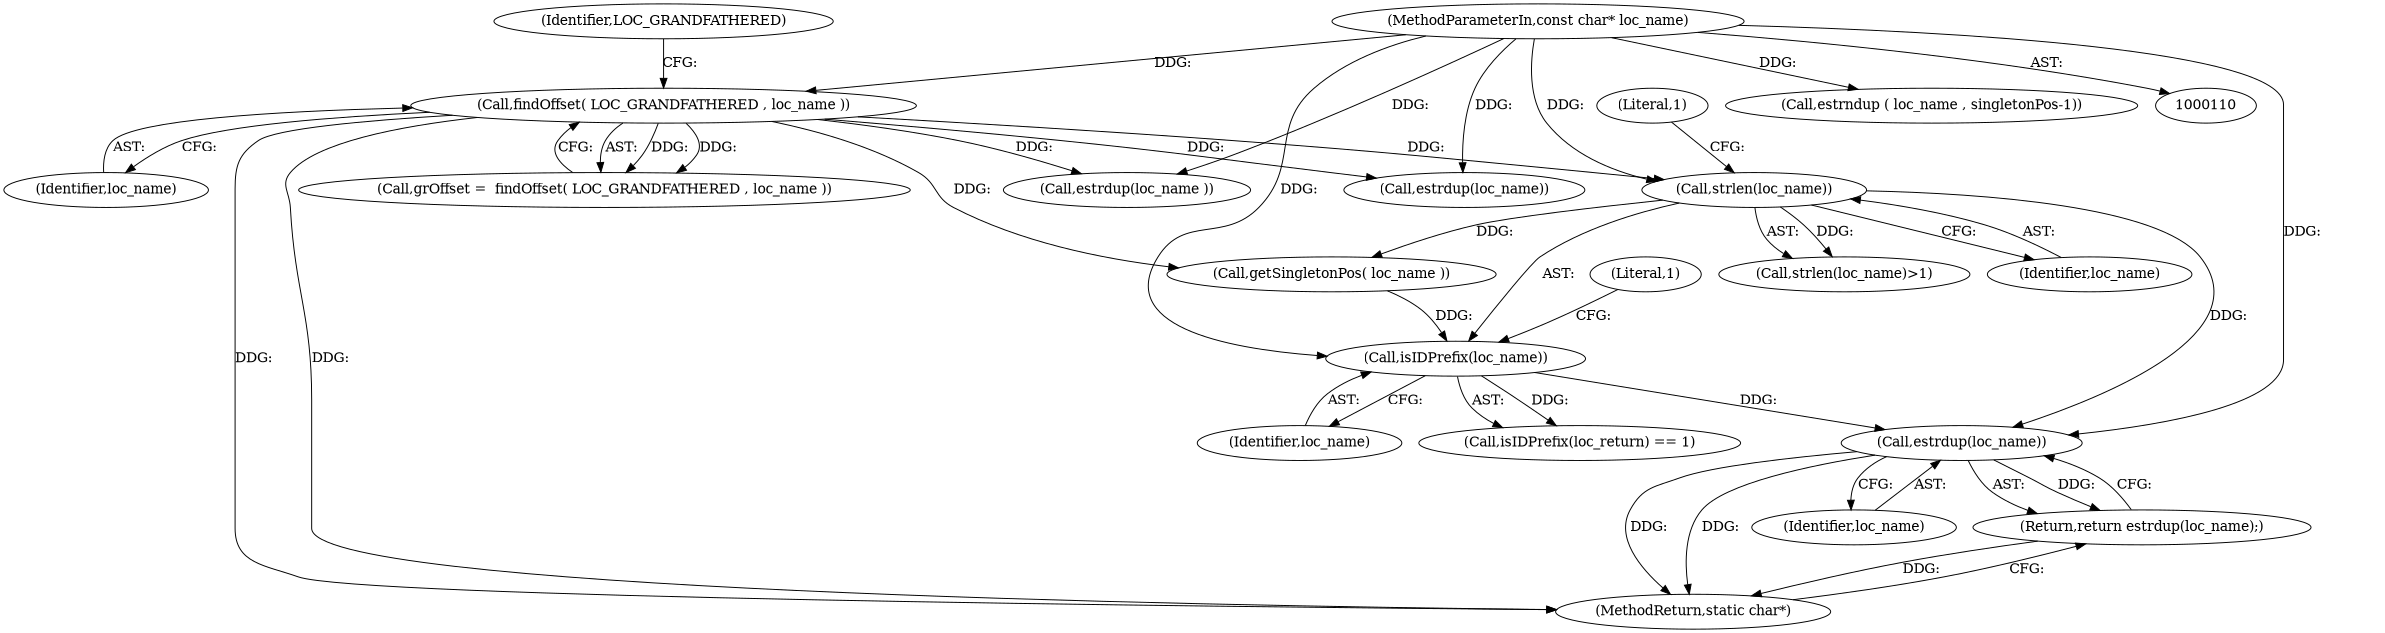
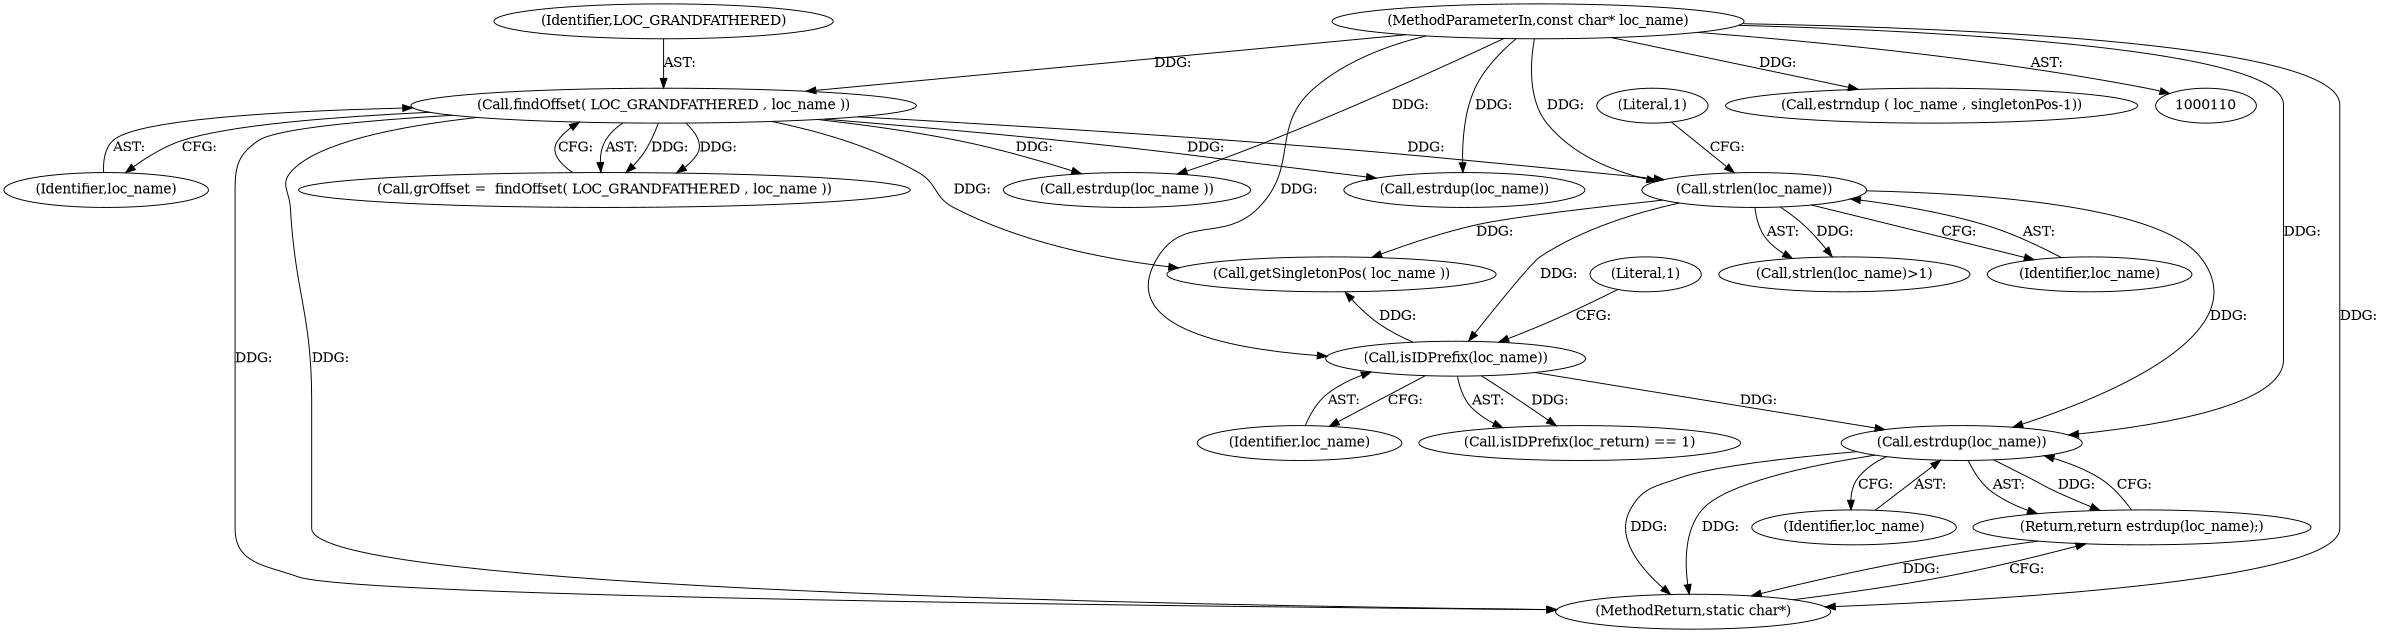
(682, 63) -> (682, 63)
none -> (2340, 269)
(1561, 274) -> (1561, 274)
(1418, 307) -> (1380, 324)
